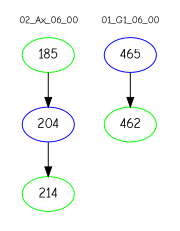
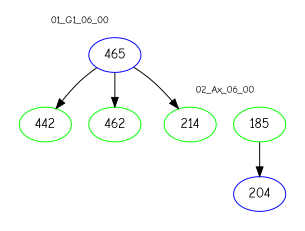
none -> (45, 125)
(48, 155) -> (163, 91)
